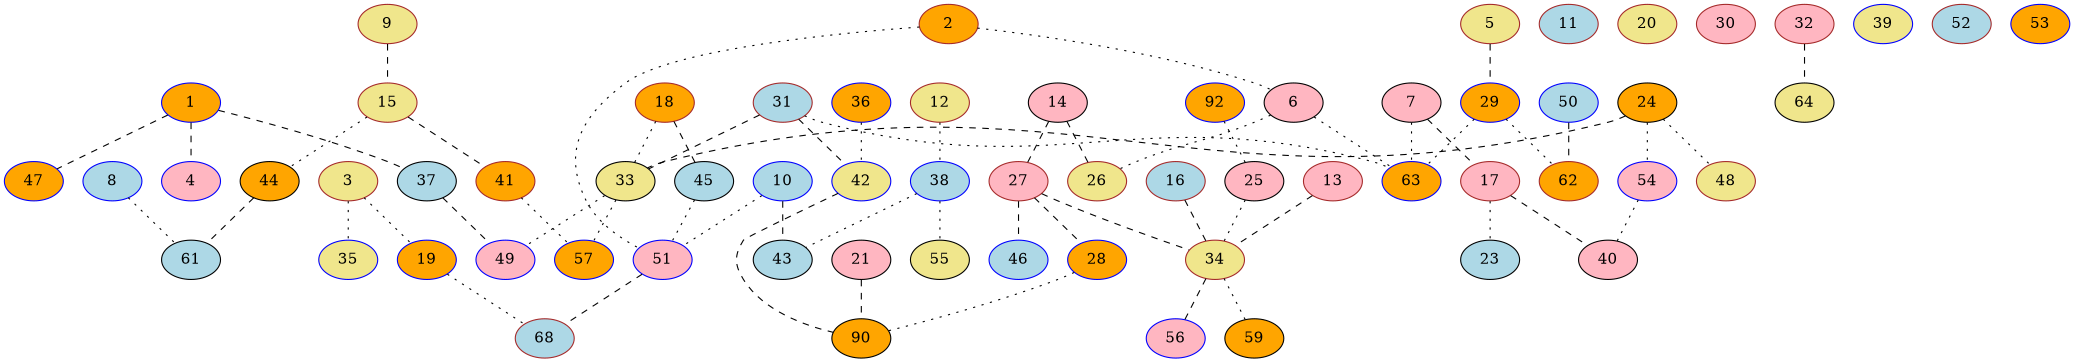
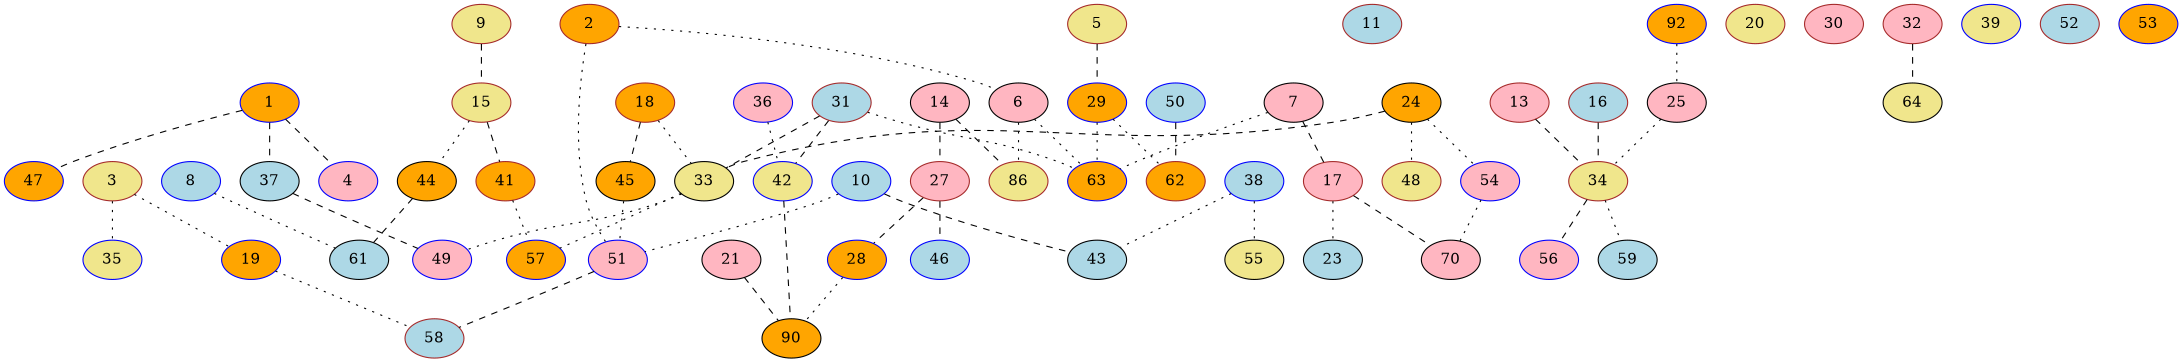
(861, 103) -> (763, 103)
(940, 103) -> none
(704, 181) -> (626, 181)
(1097, 181) -> (1019, 181)
(1115, 223) -> none
(1608, 260) -> (1451, 260)
(545, 338) -> (434, 338)
(1254, 338) -> (1628, 260)
